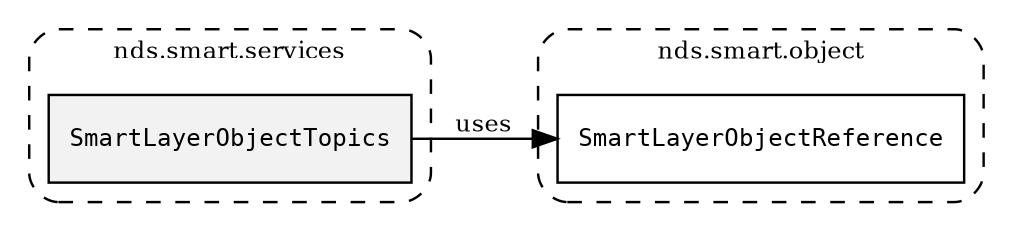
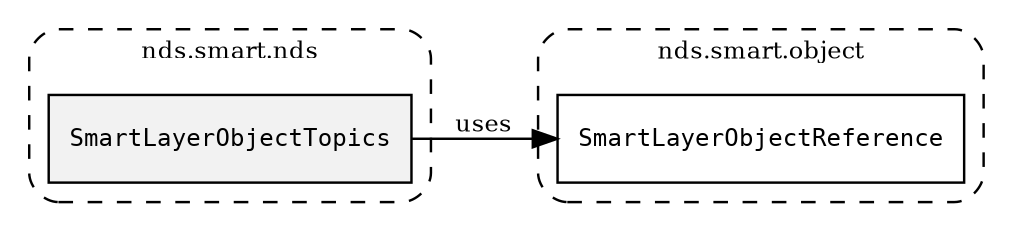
(230, 52) -> (230, 52)
